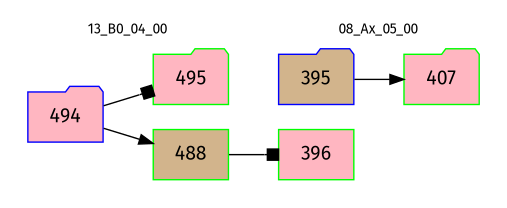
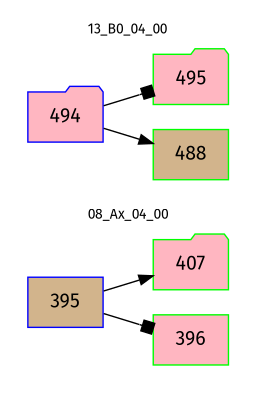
(379, 30) -> (128, 215)
(316, 79) -> (65, 302)
(248, 155) -> (122, 319)
